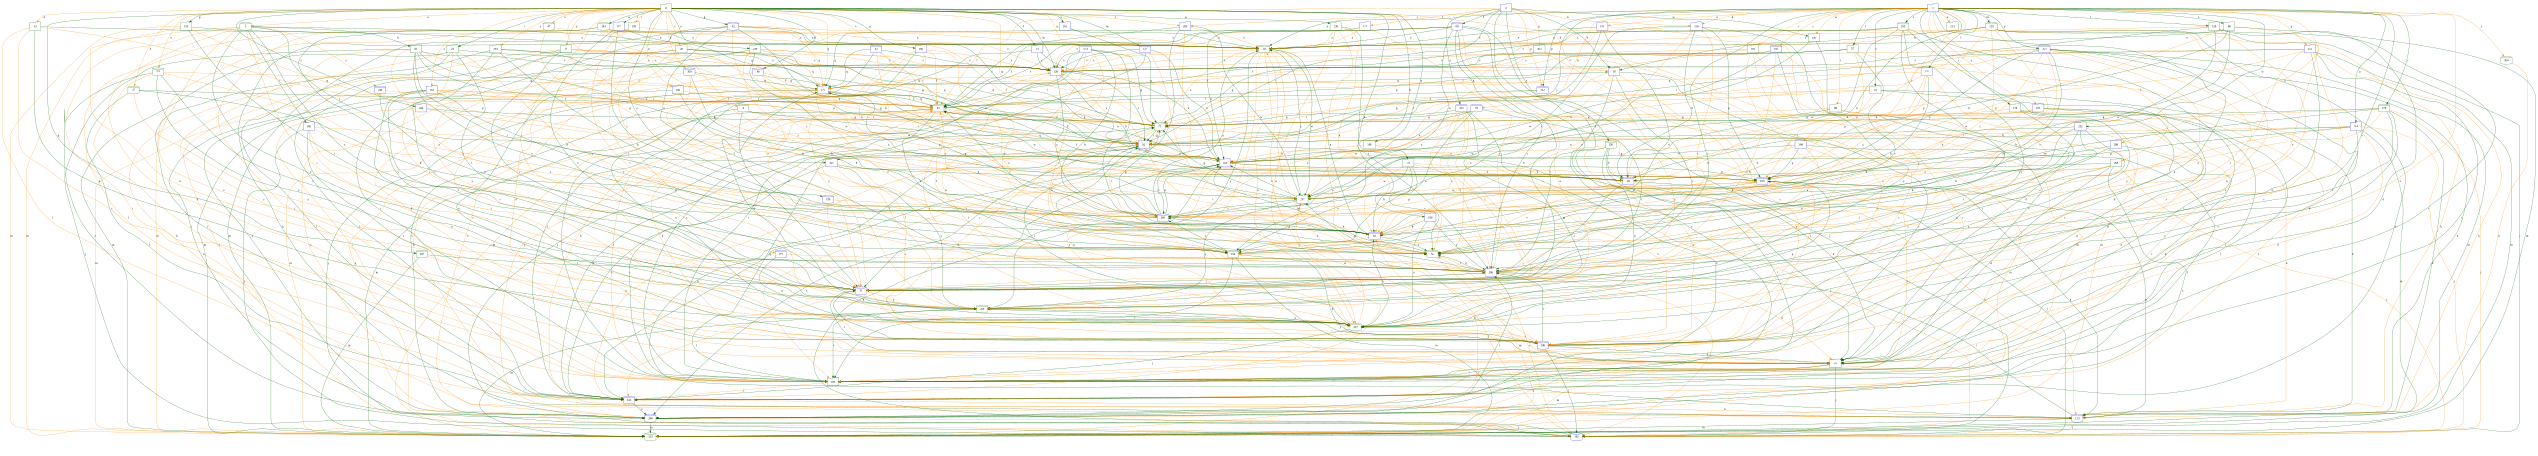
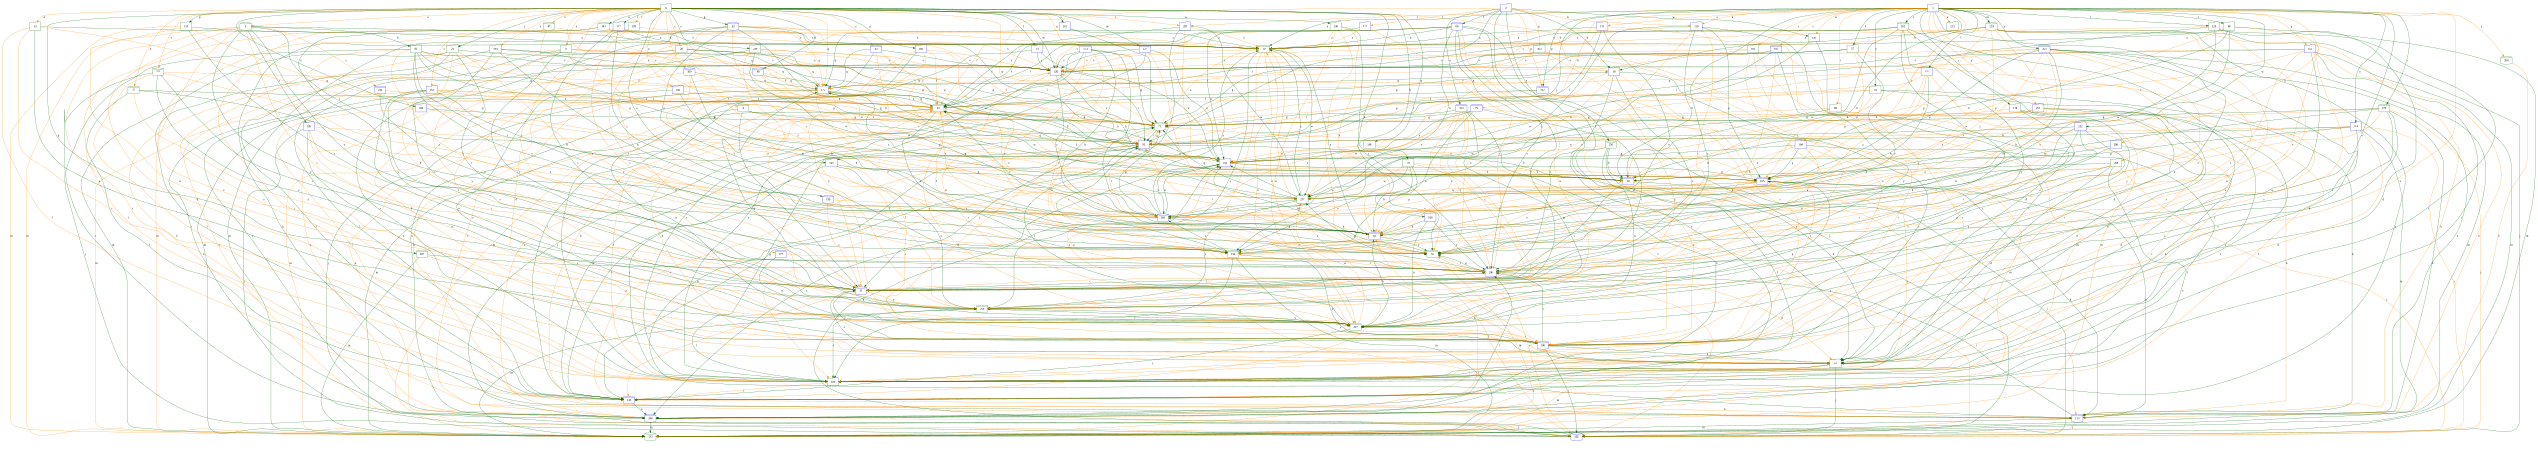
none -> (560, 65)
